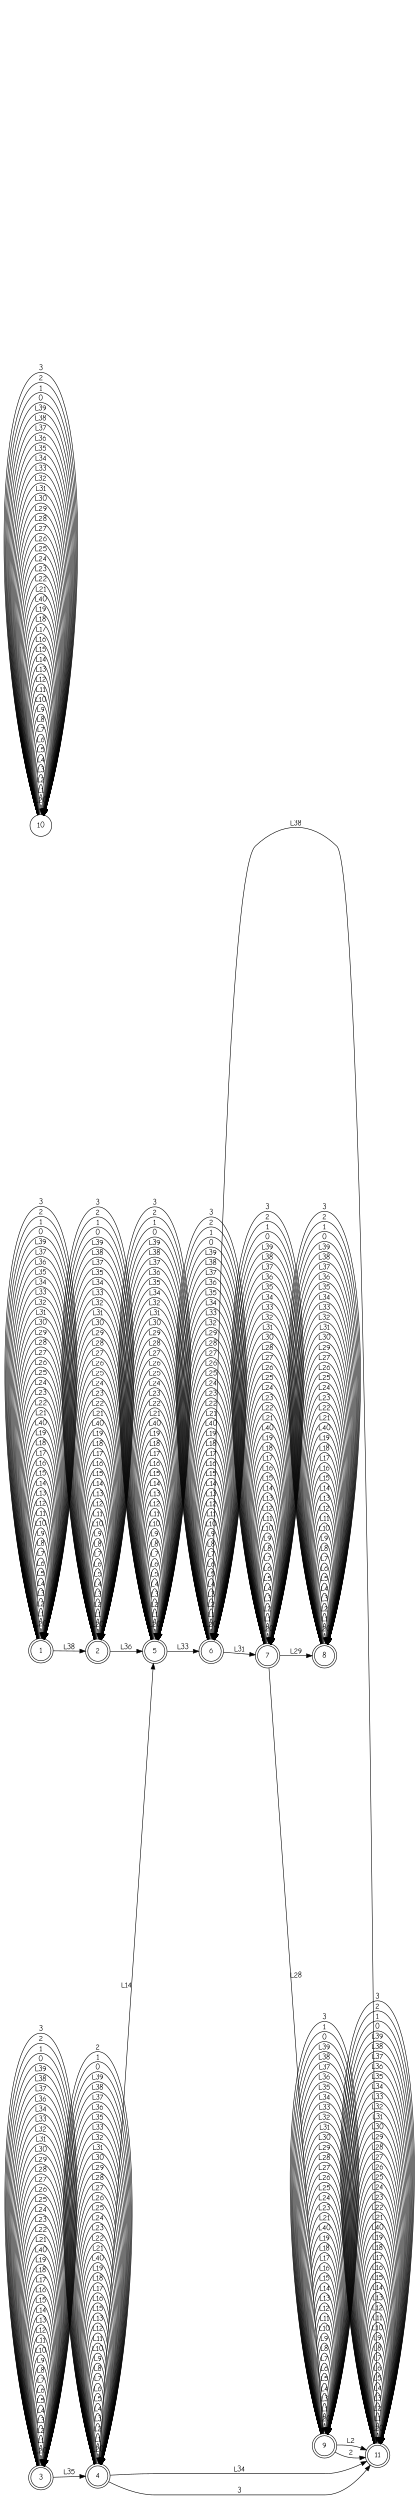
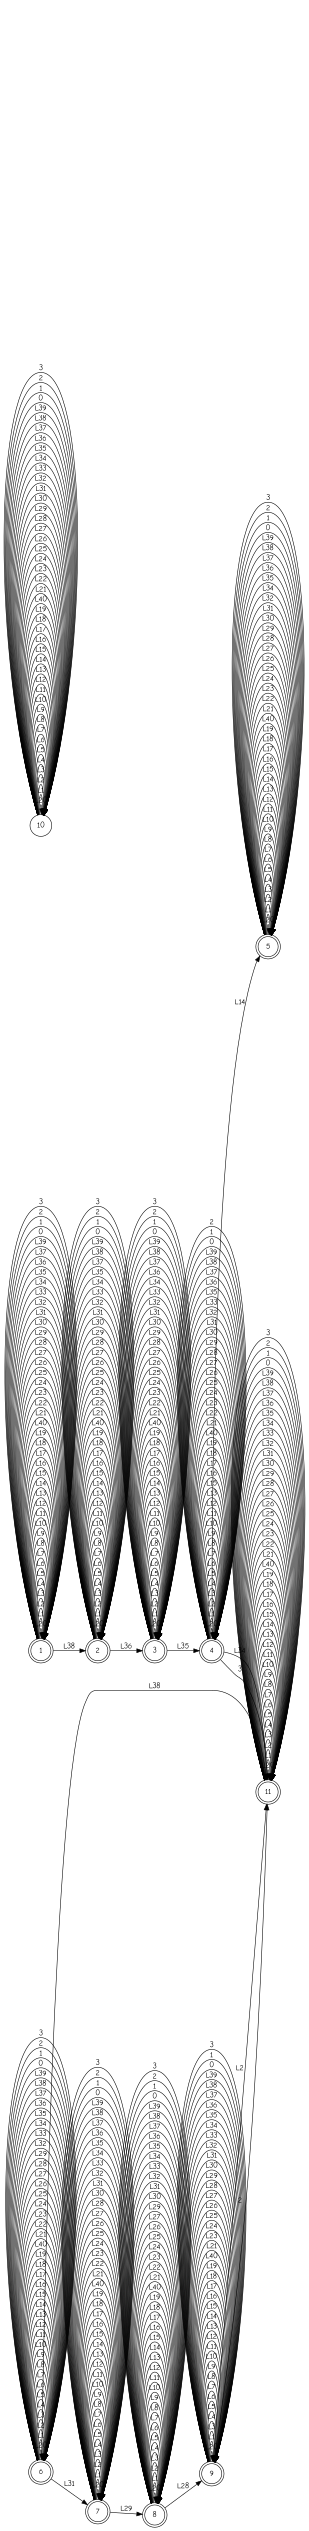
(123, 1651) -> (123, 1651)
(180, 1651) -> none
(296, 2048) -> (181, 2496)
